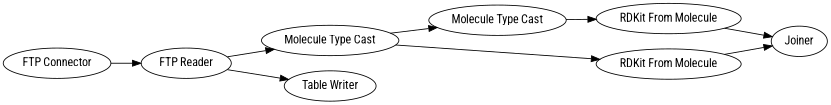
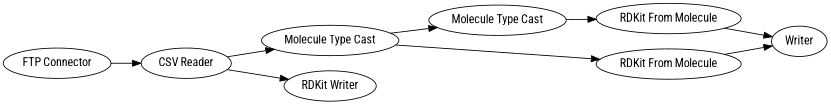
(799, 41) -> (799, 41)
(186, 63) -> (186, 63)
(330, 86) -> (330, 86)
